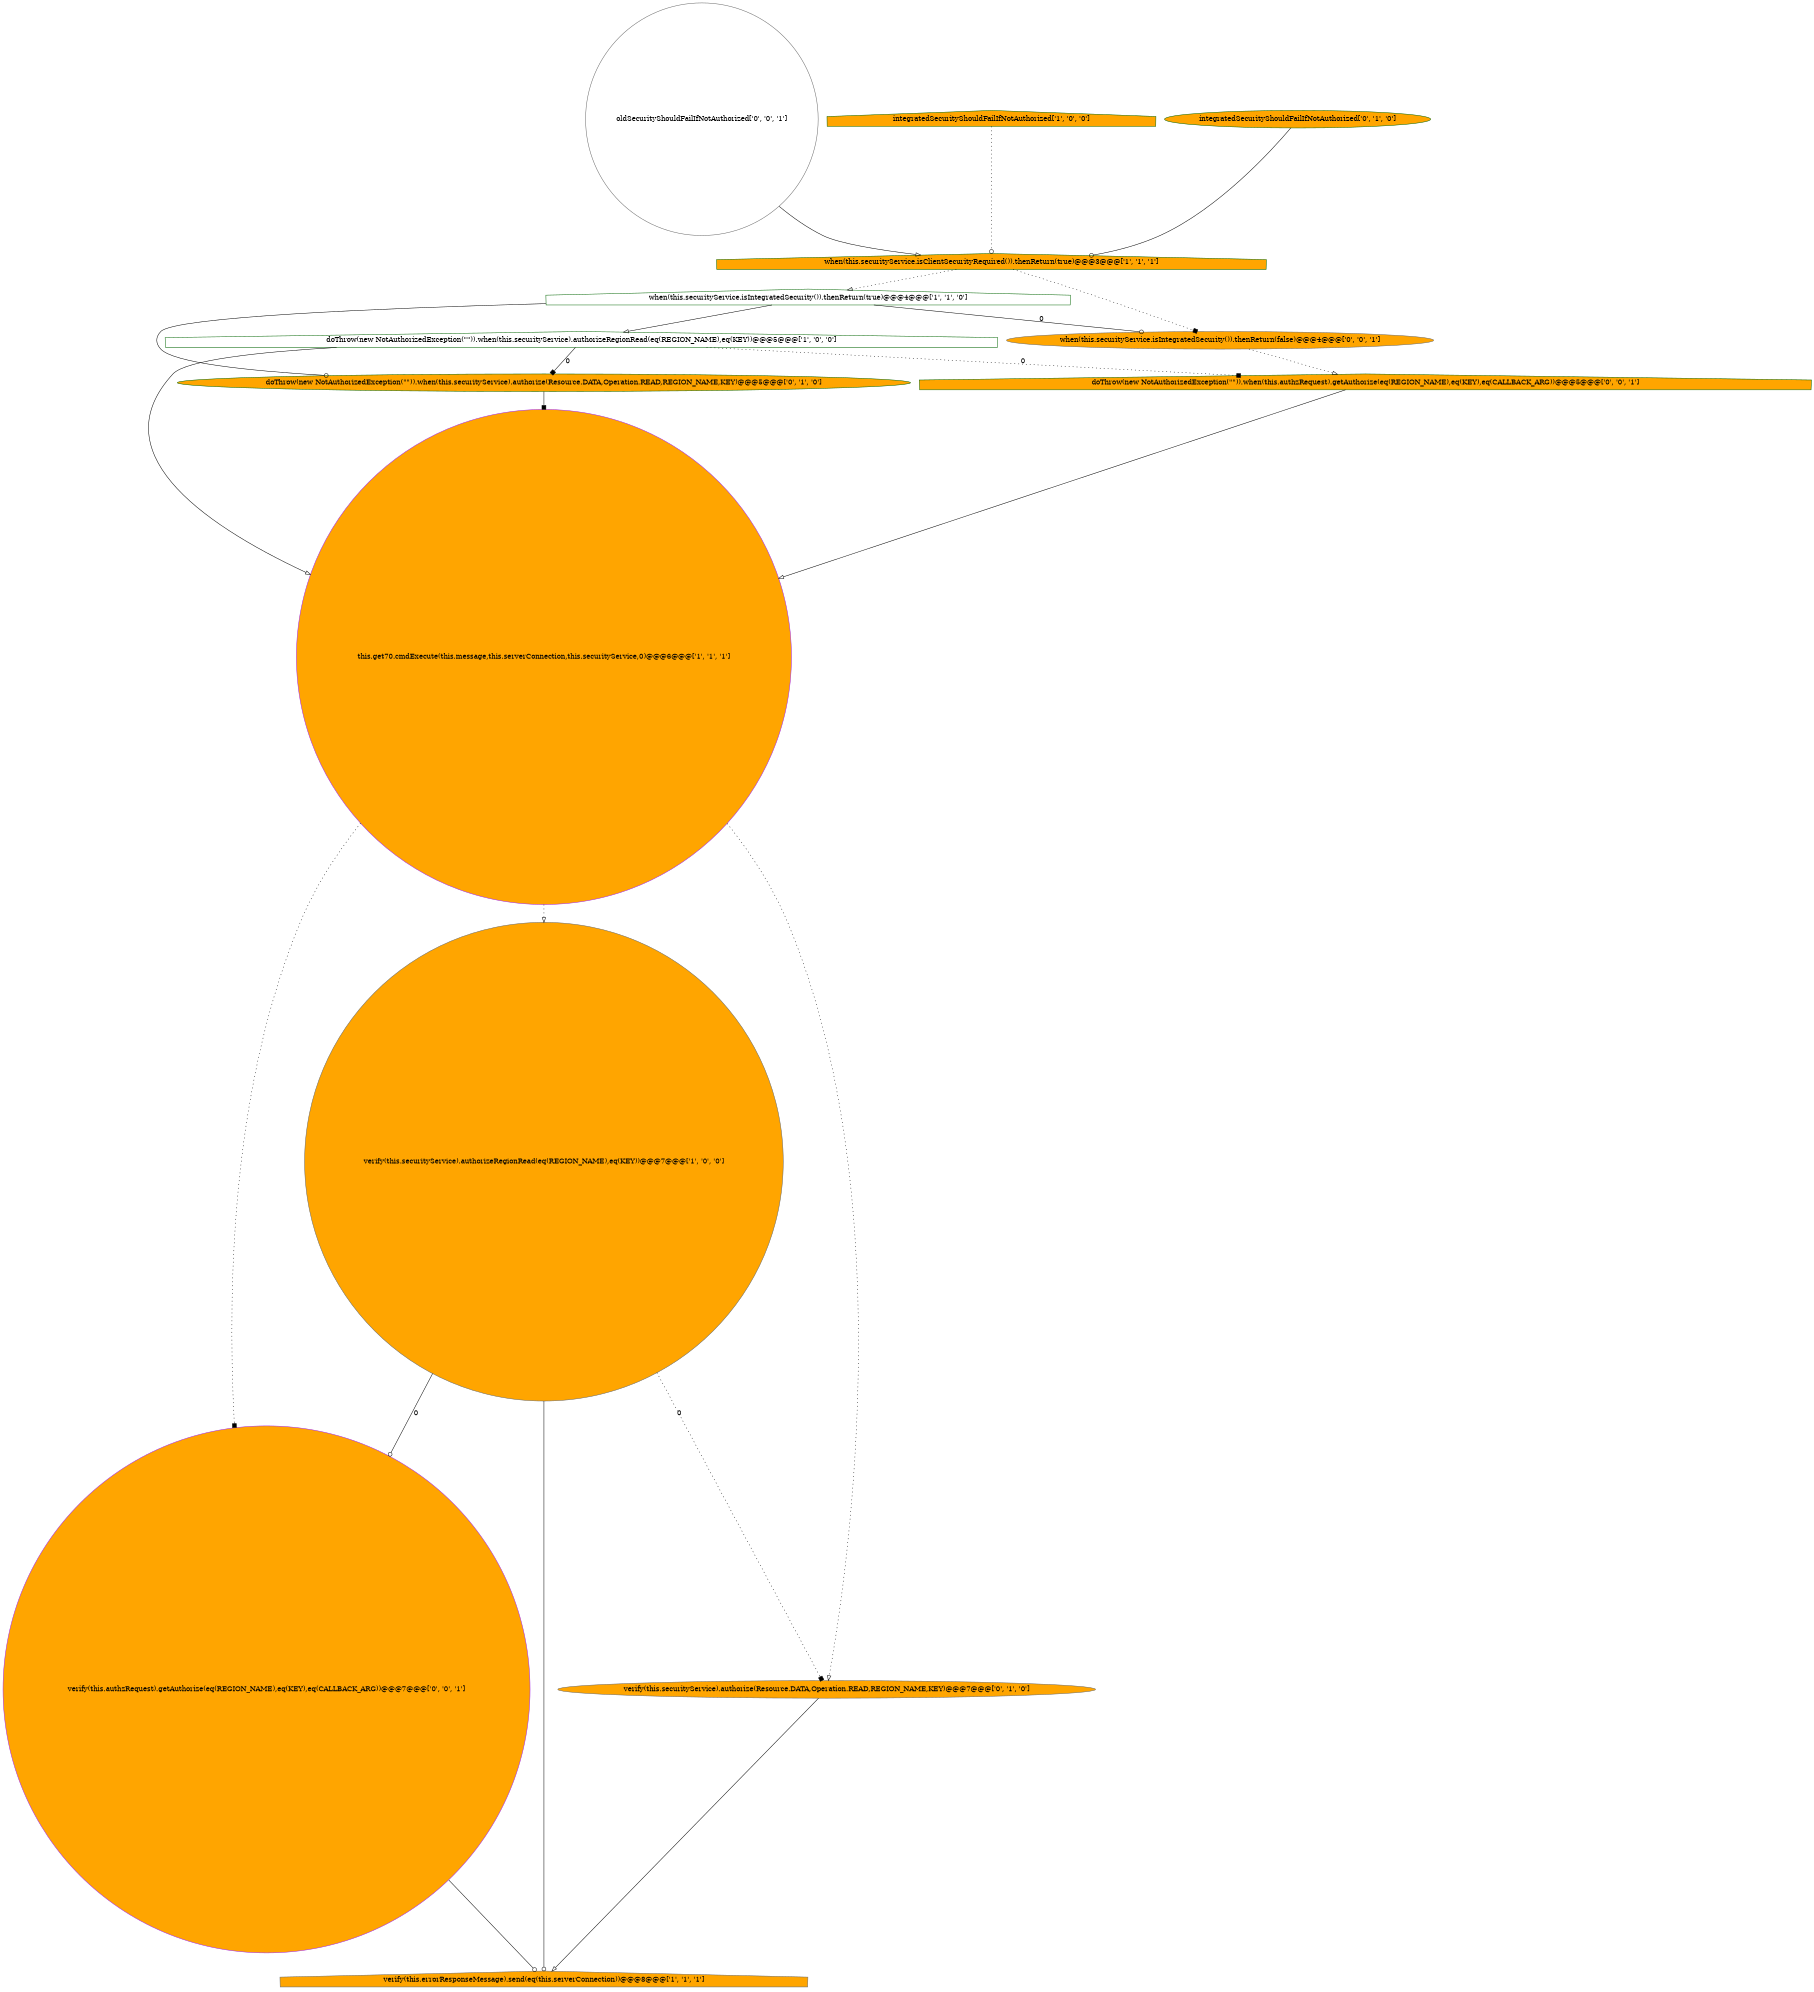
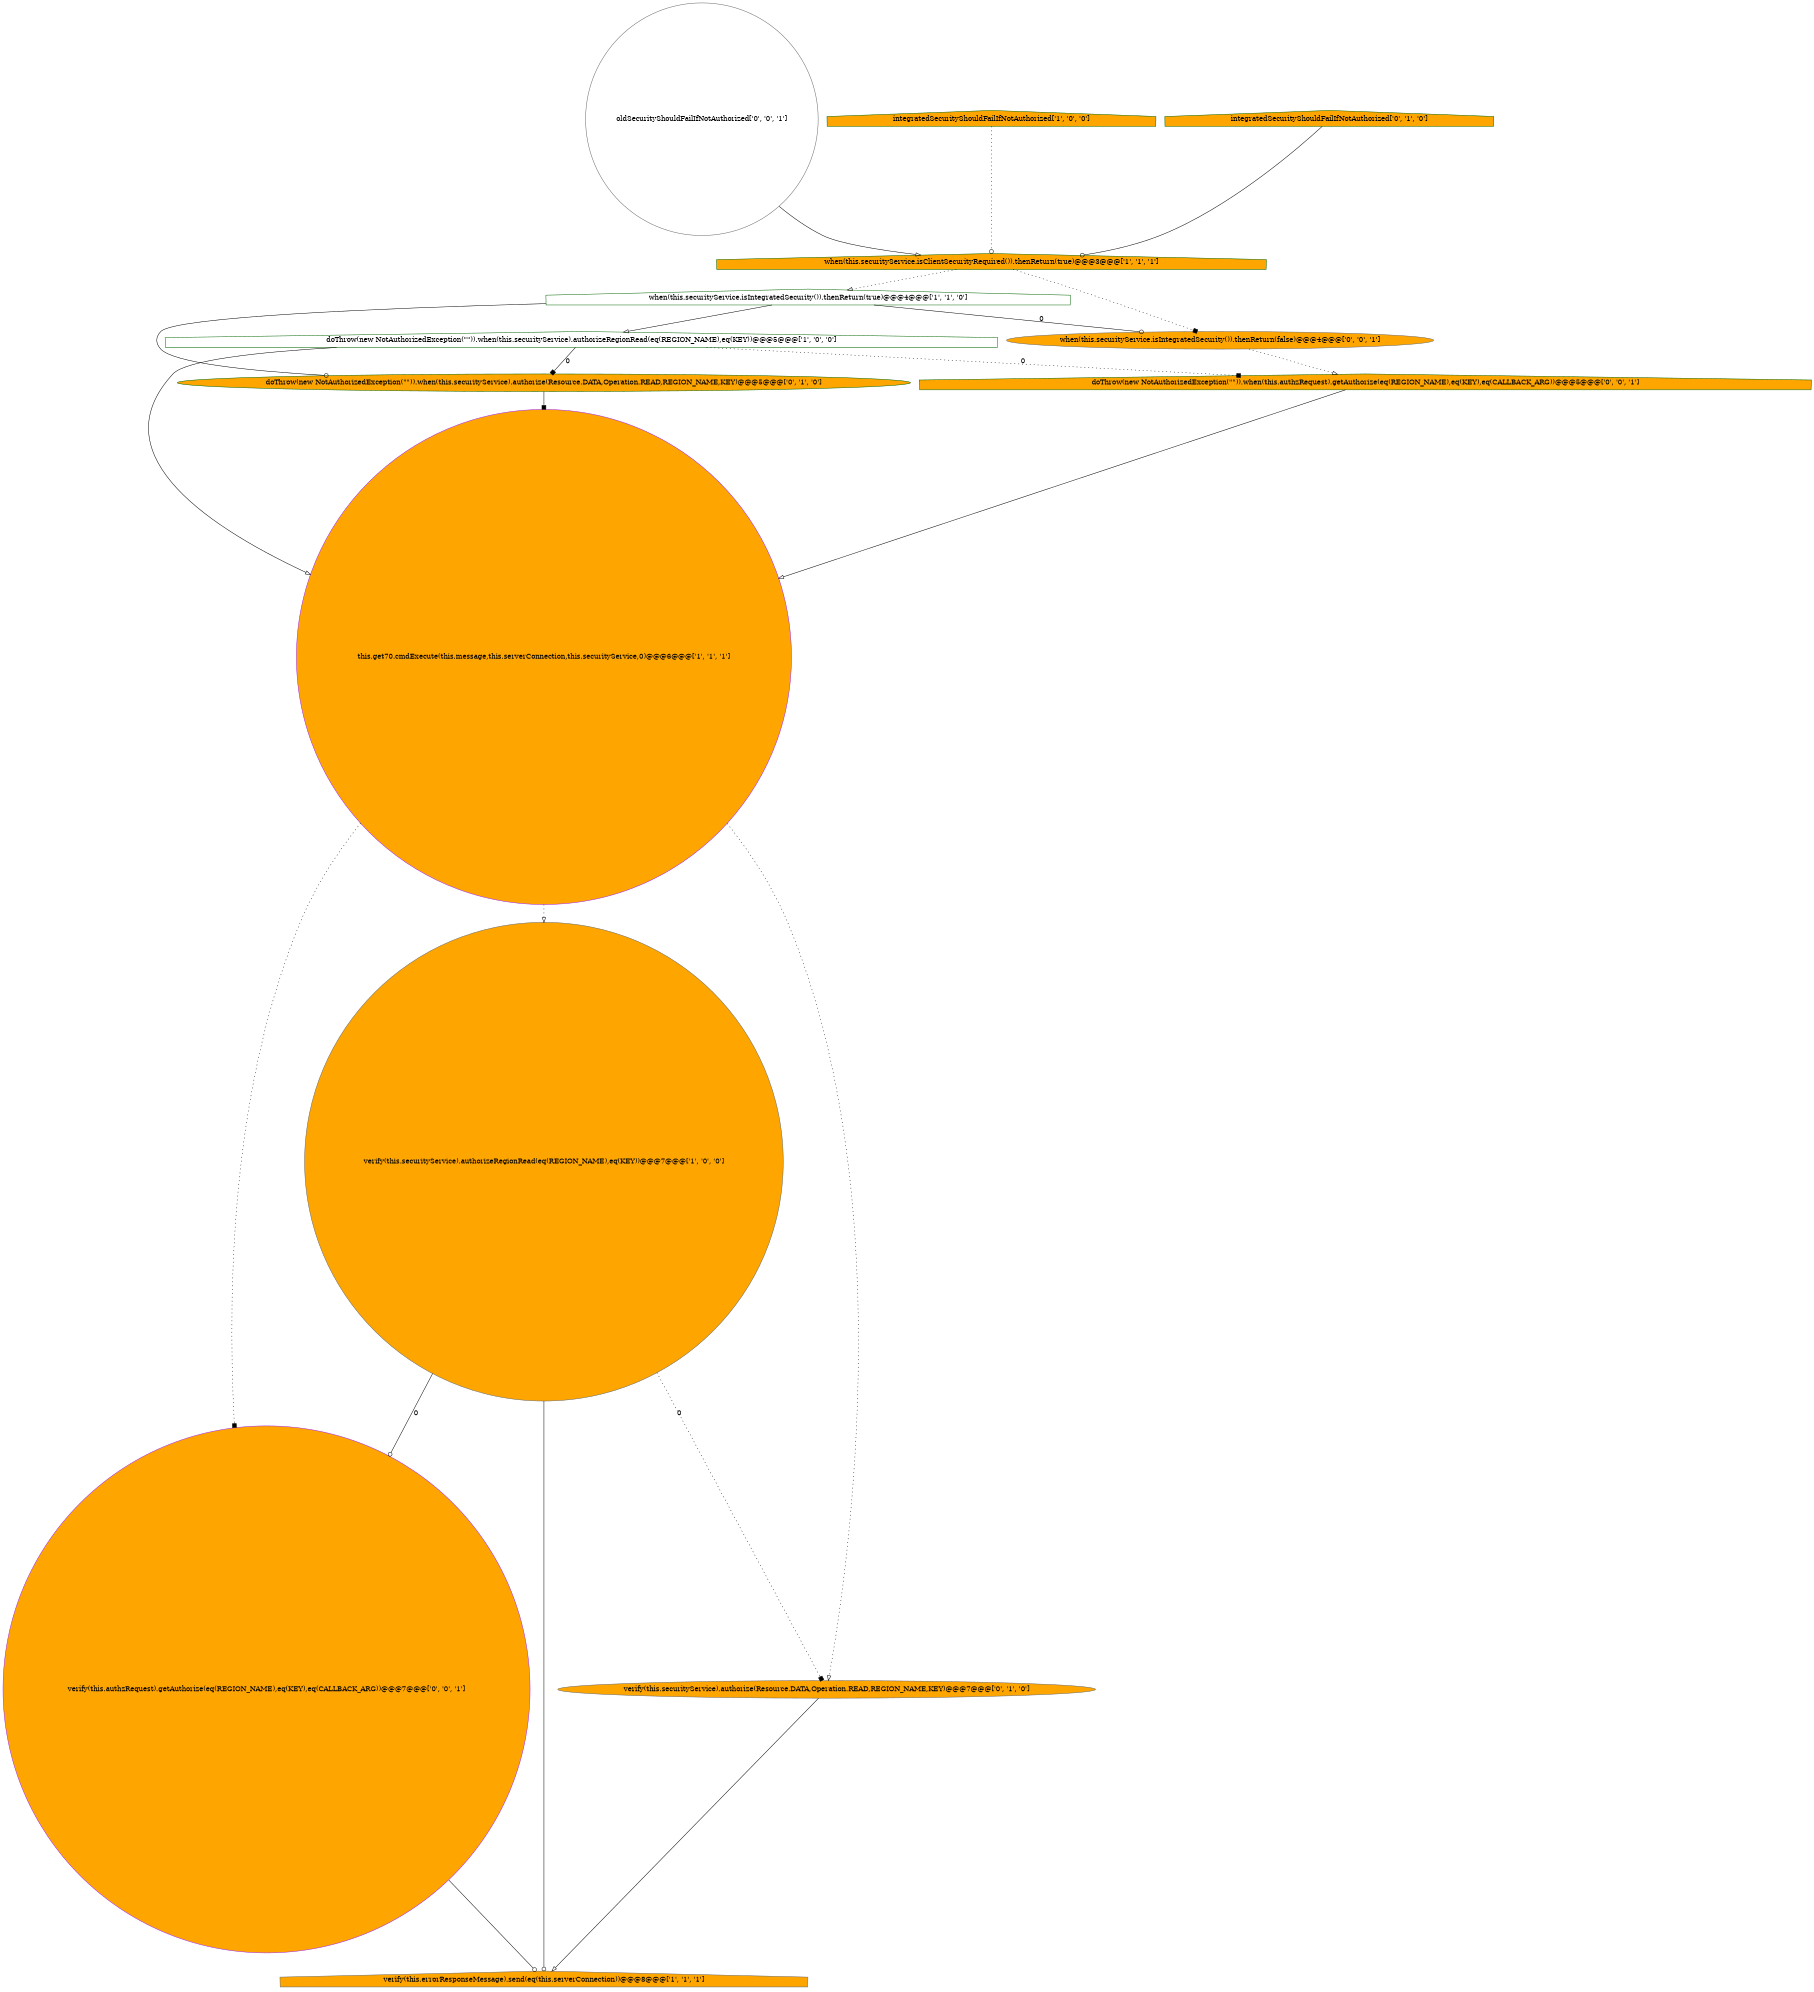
(1298, 119) -> (1329, 119)
